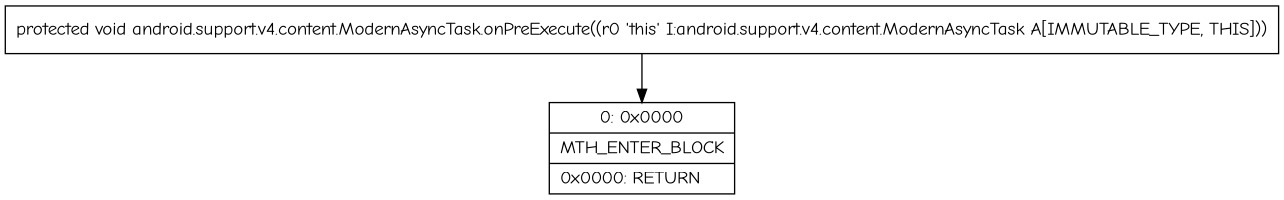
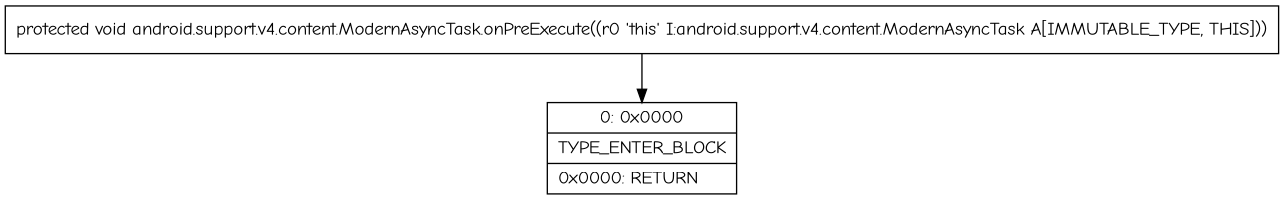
(642, 148) -> (642, 148)
